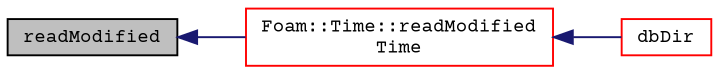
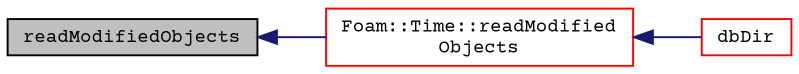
(92, 37) -> (133, 37)
(400, 37) -> (480, 37)
